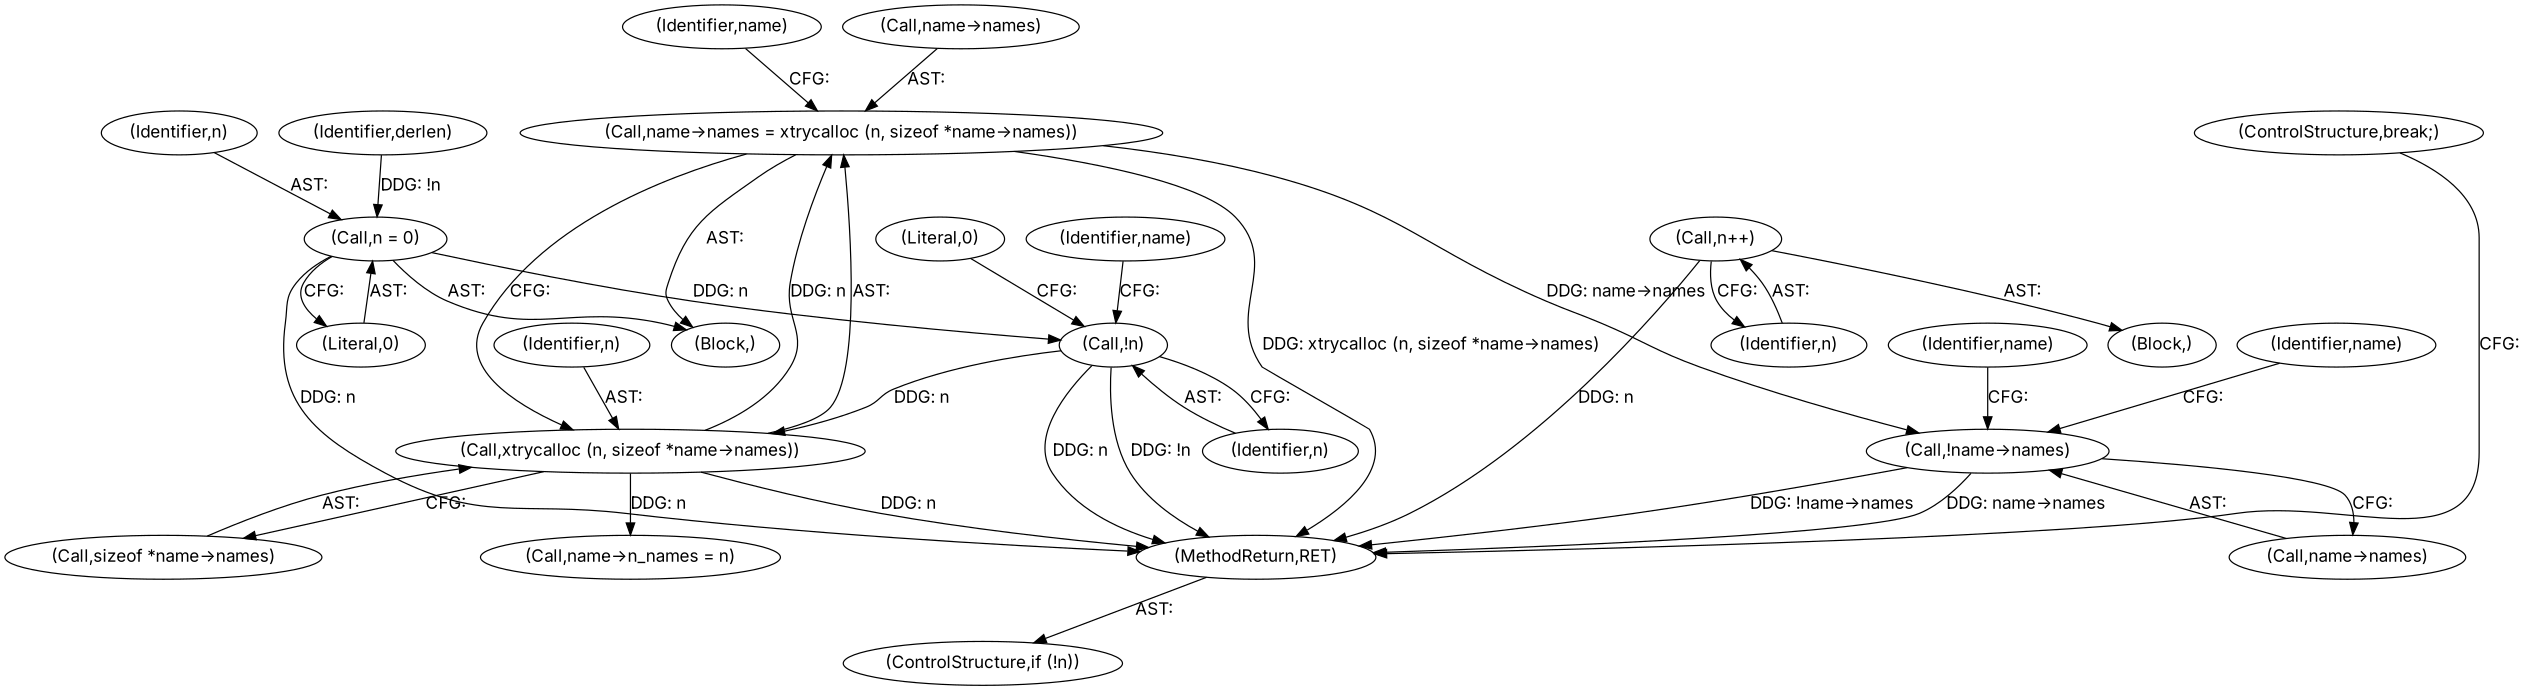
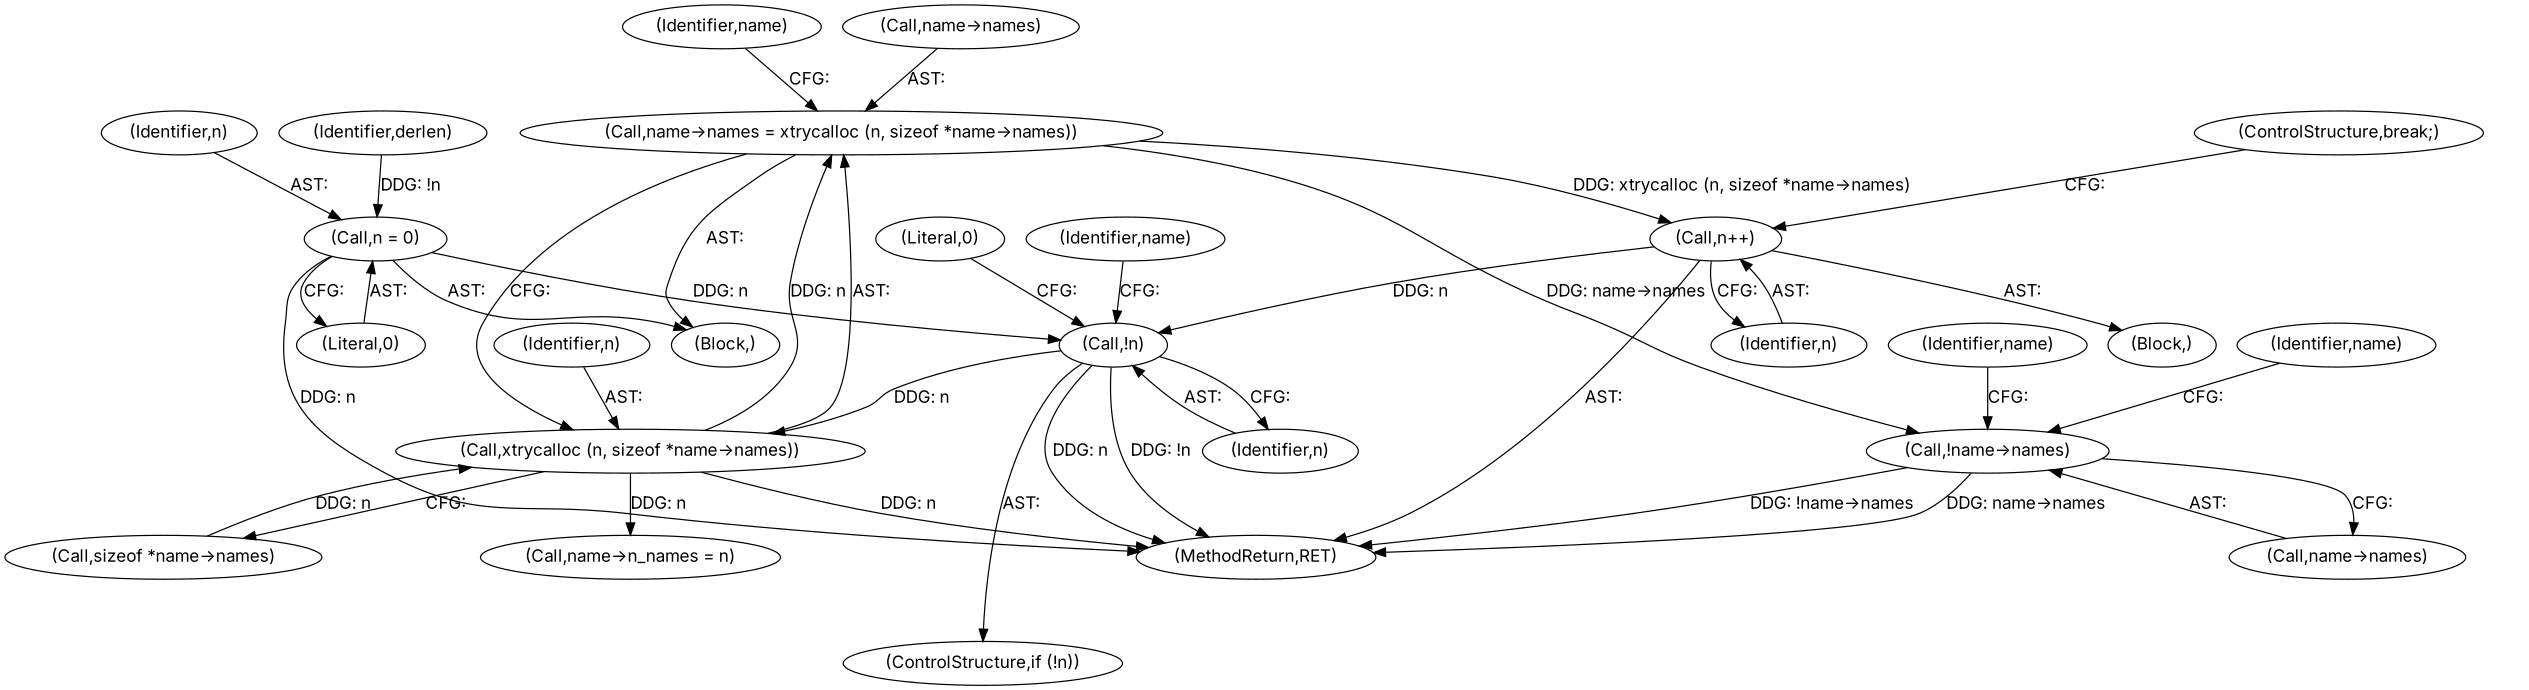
none -> (1411, 280)
(1250, 302) -> (1402, 164)
(1606, 398) -> (1606, 398)
(343, 504) -> (343, 504)
(2122, 525) -> (2015, 188)
(1126, 608) -> (1007, 485)
